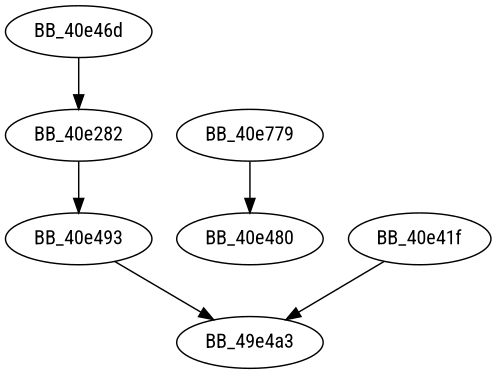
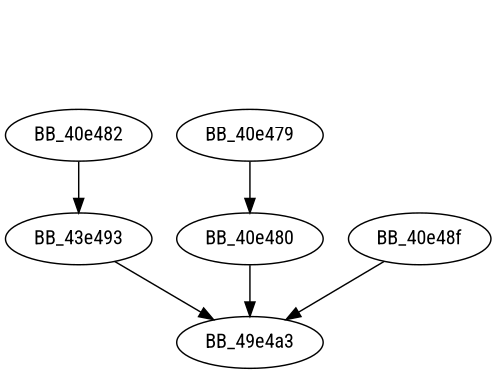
(79, 32) -> none
(79, 135) -> (79, 135)
(250, 135) -> (250, 135)
(79, 239) -> (79, 239)
(420, 239) -> (420, 239)
none -> (250, 284)
